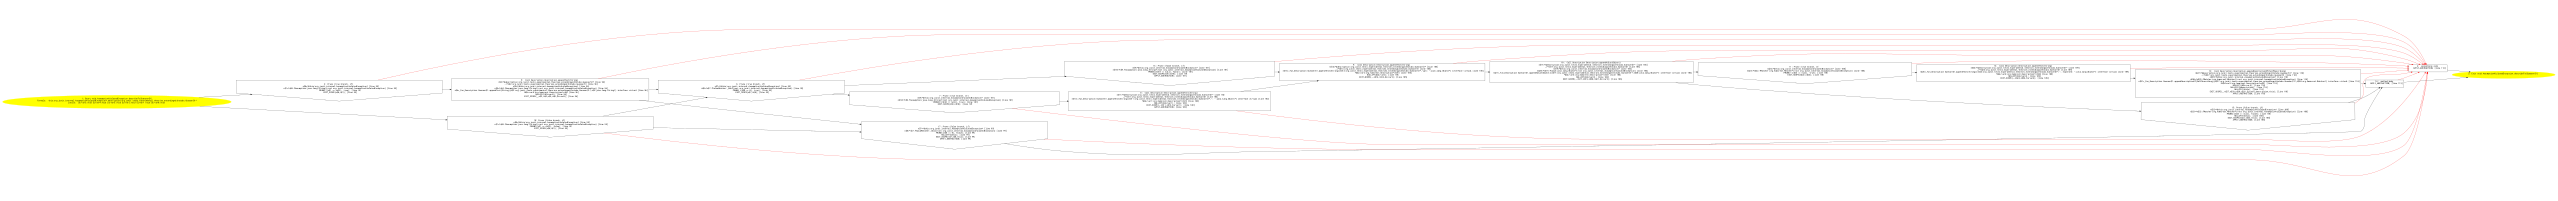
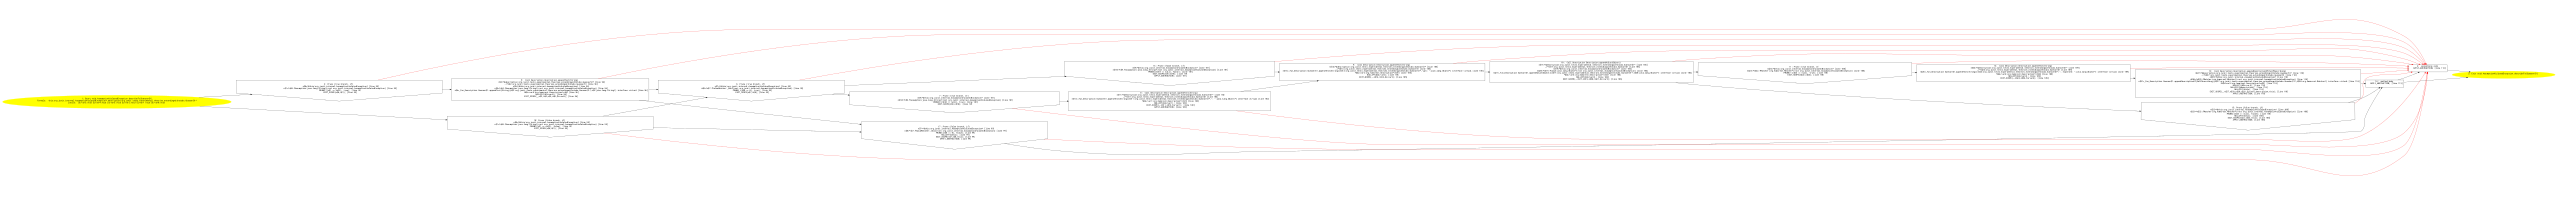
(2408, 77) -> (2408, 77)
